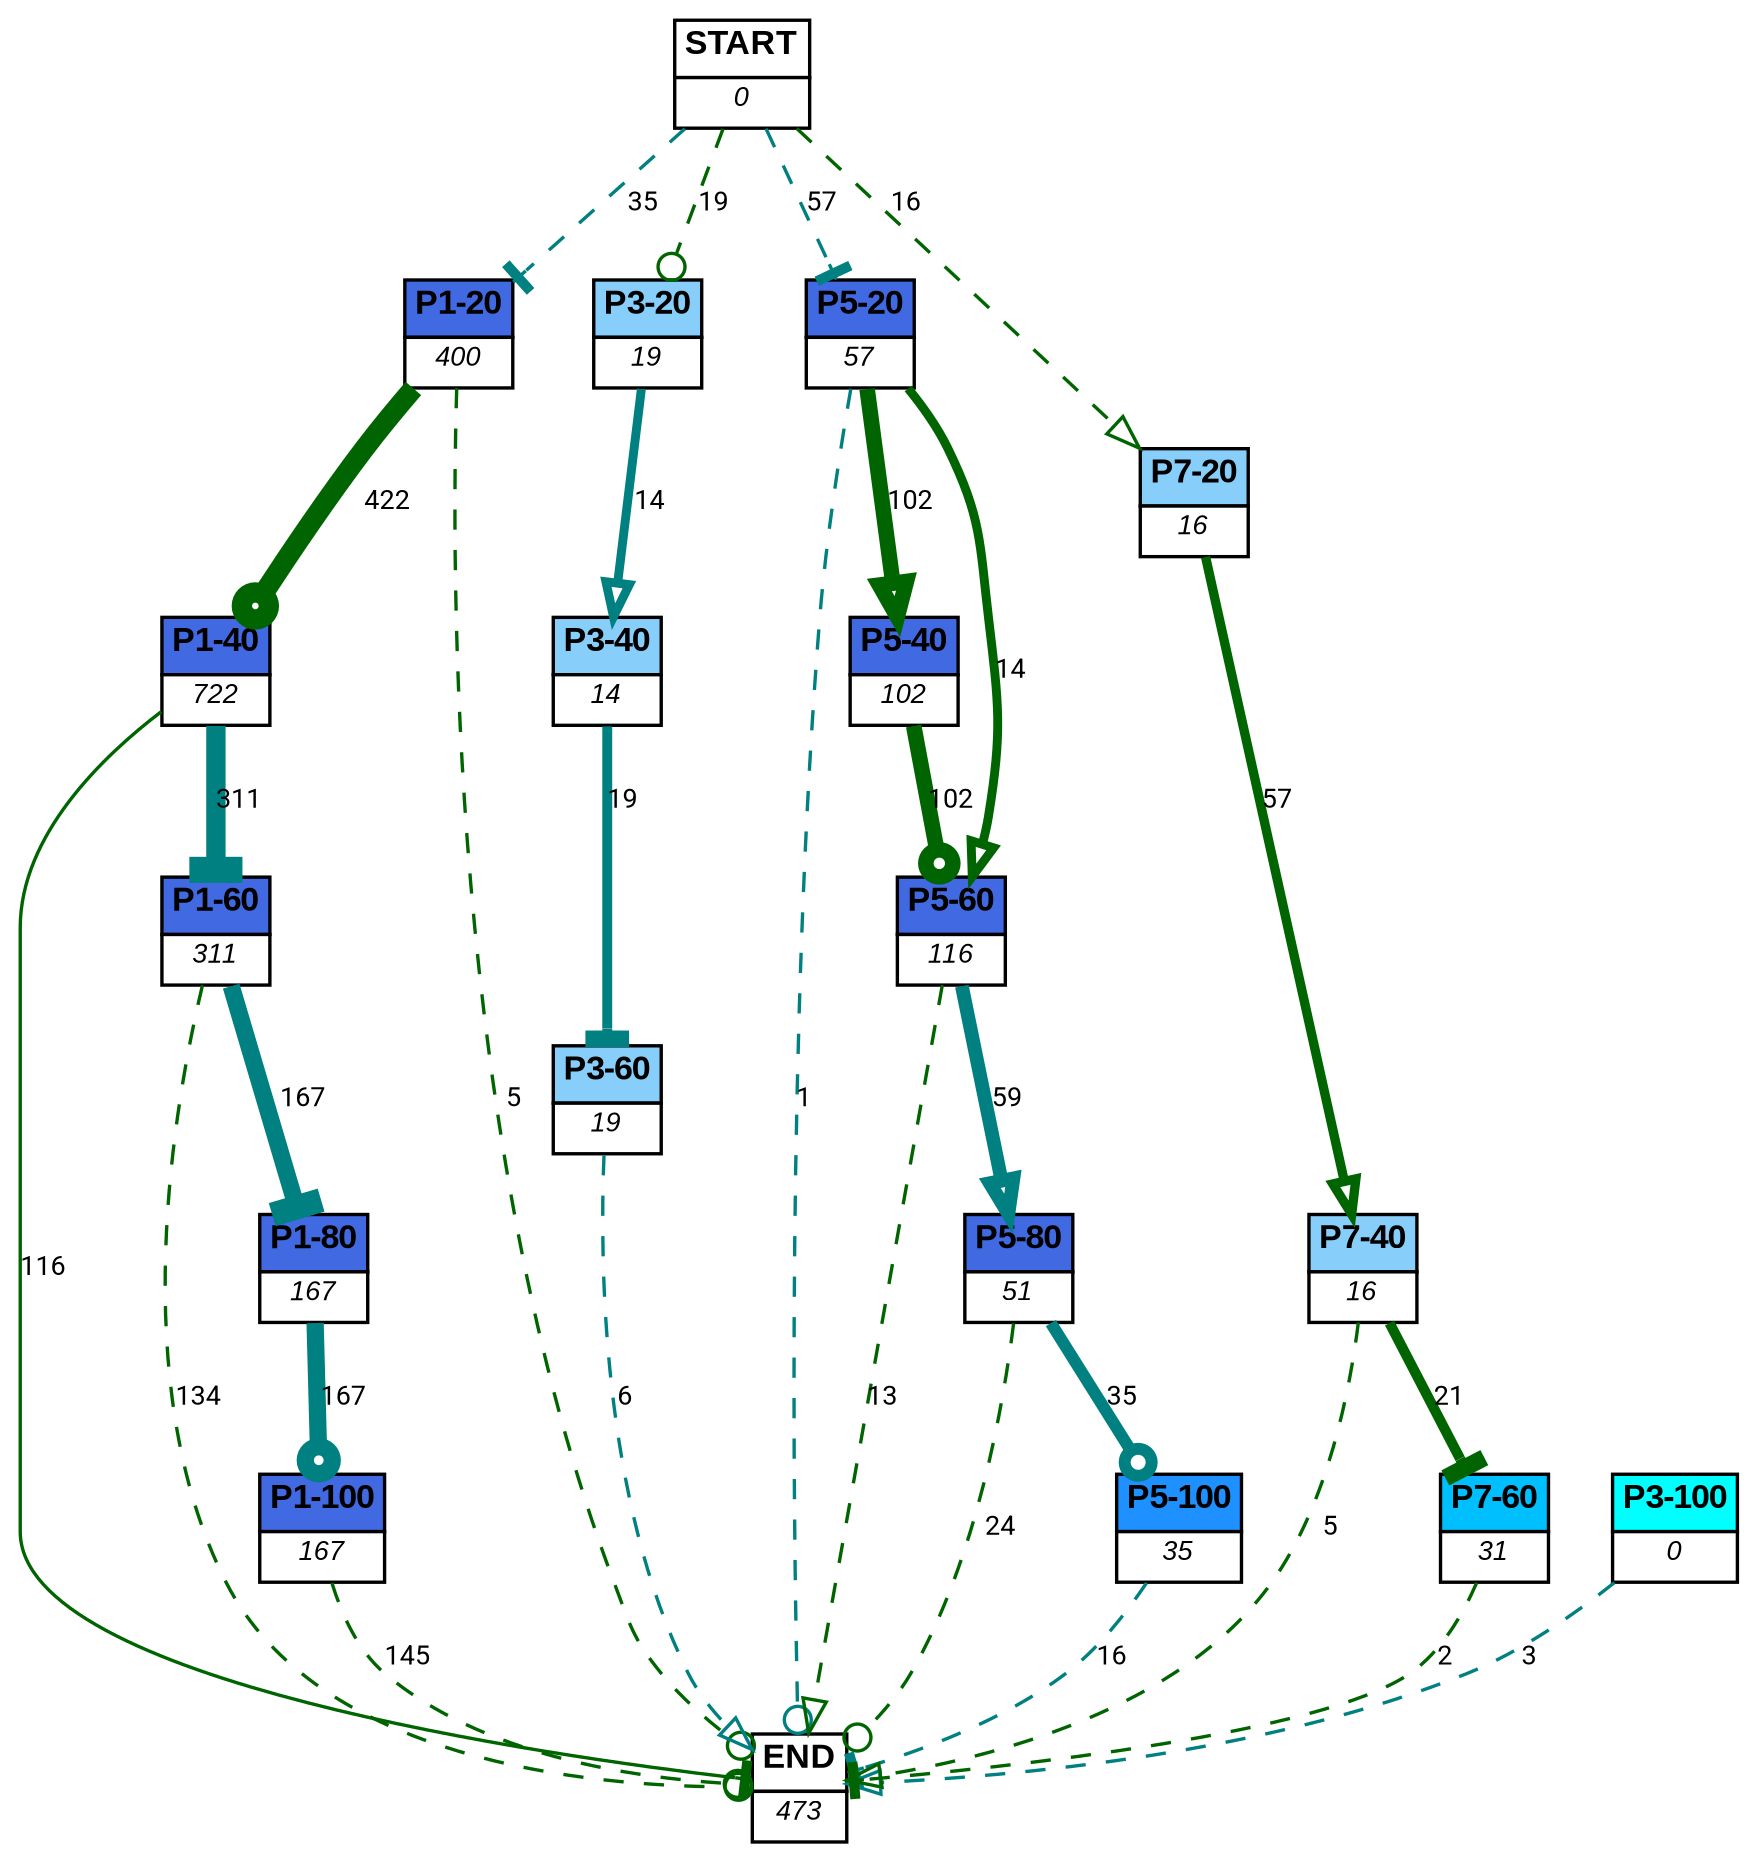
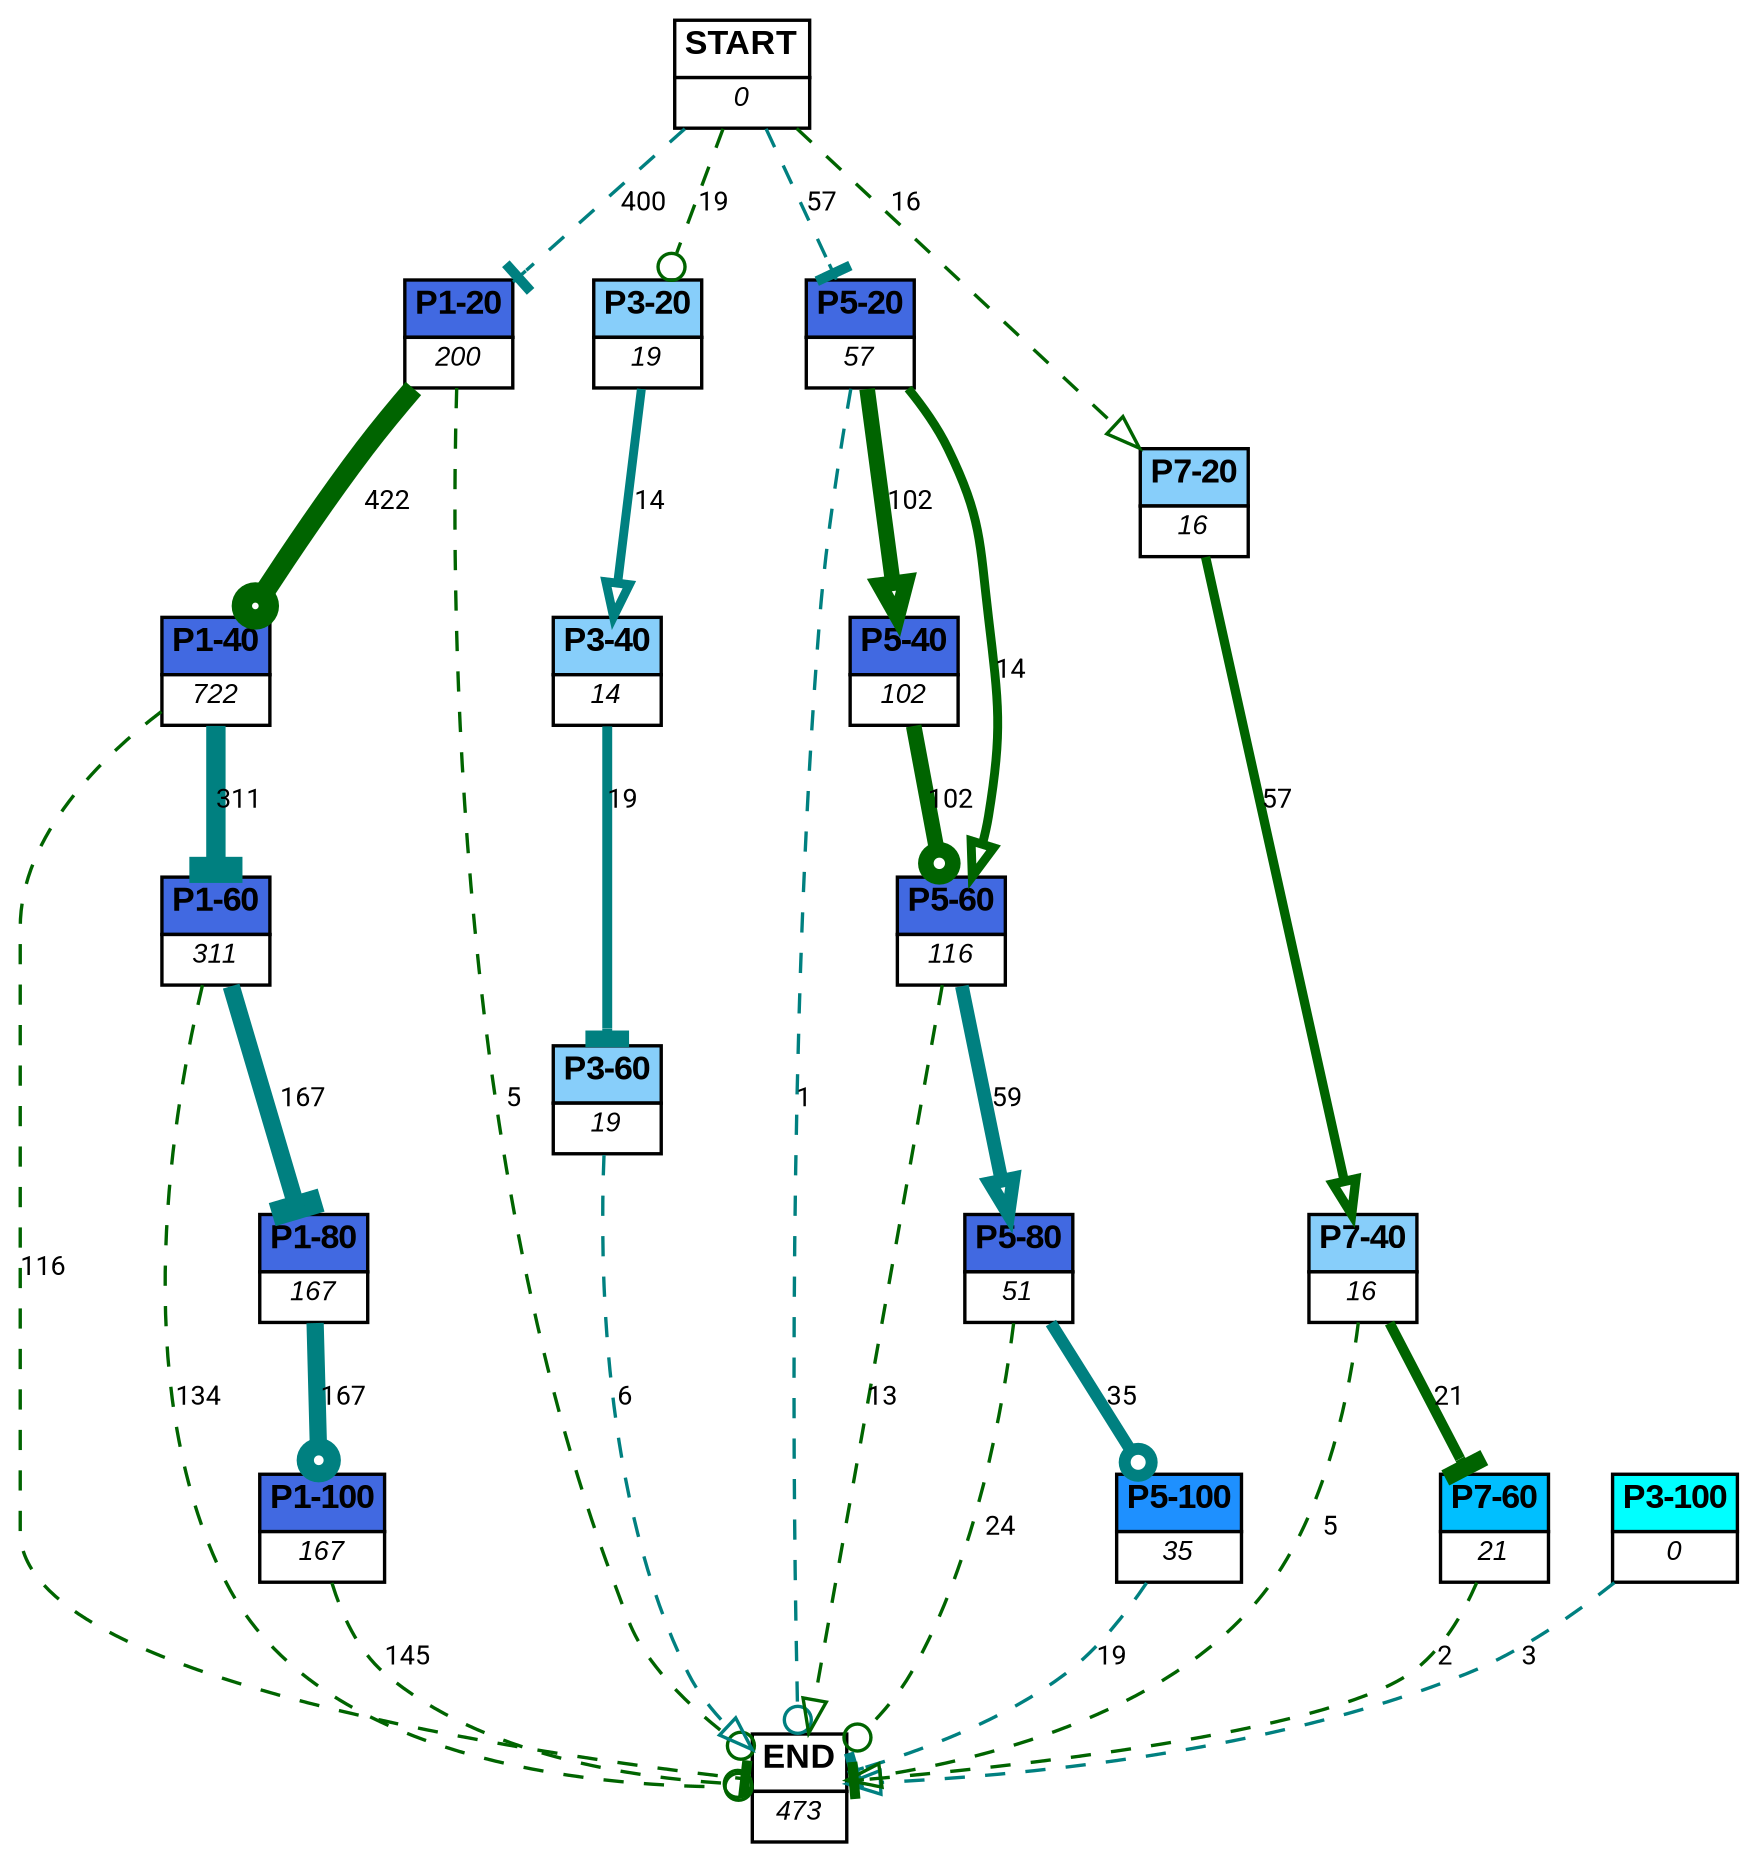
(644, 204) -> (644, 204)
(459, 358) -> (459, 358)
(20, 1488) -> (20, 1488)
(1495, 1552) -> (1495, 1552)
(1113, 1658) -> (1113, 1658)
